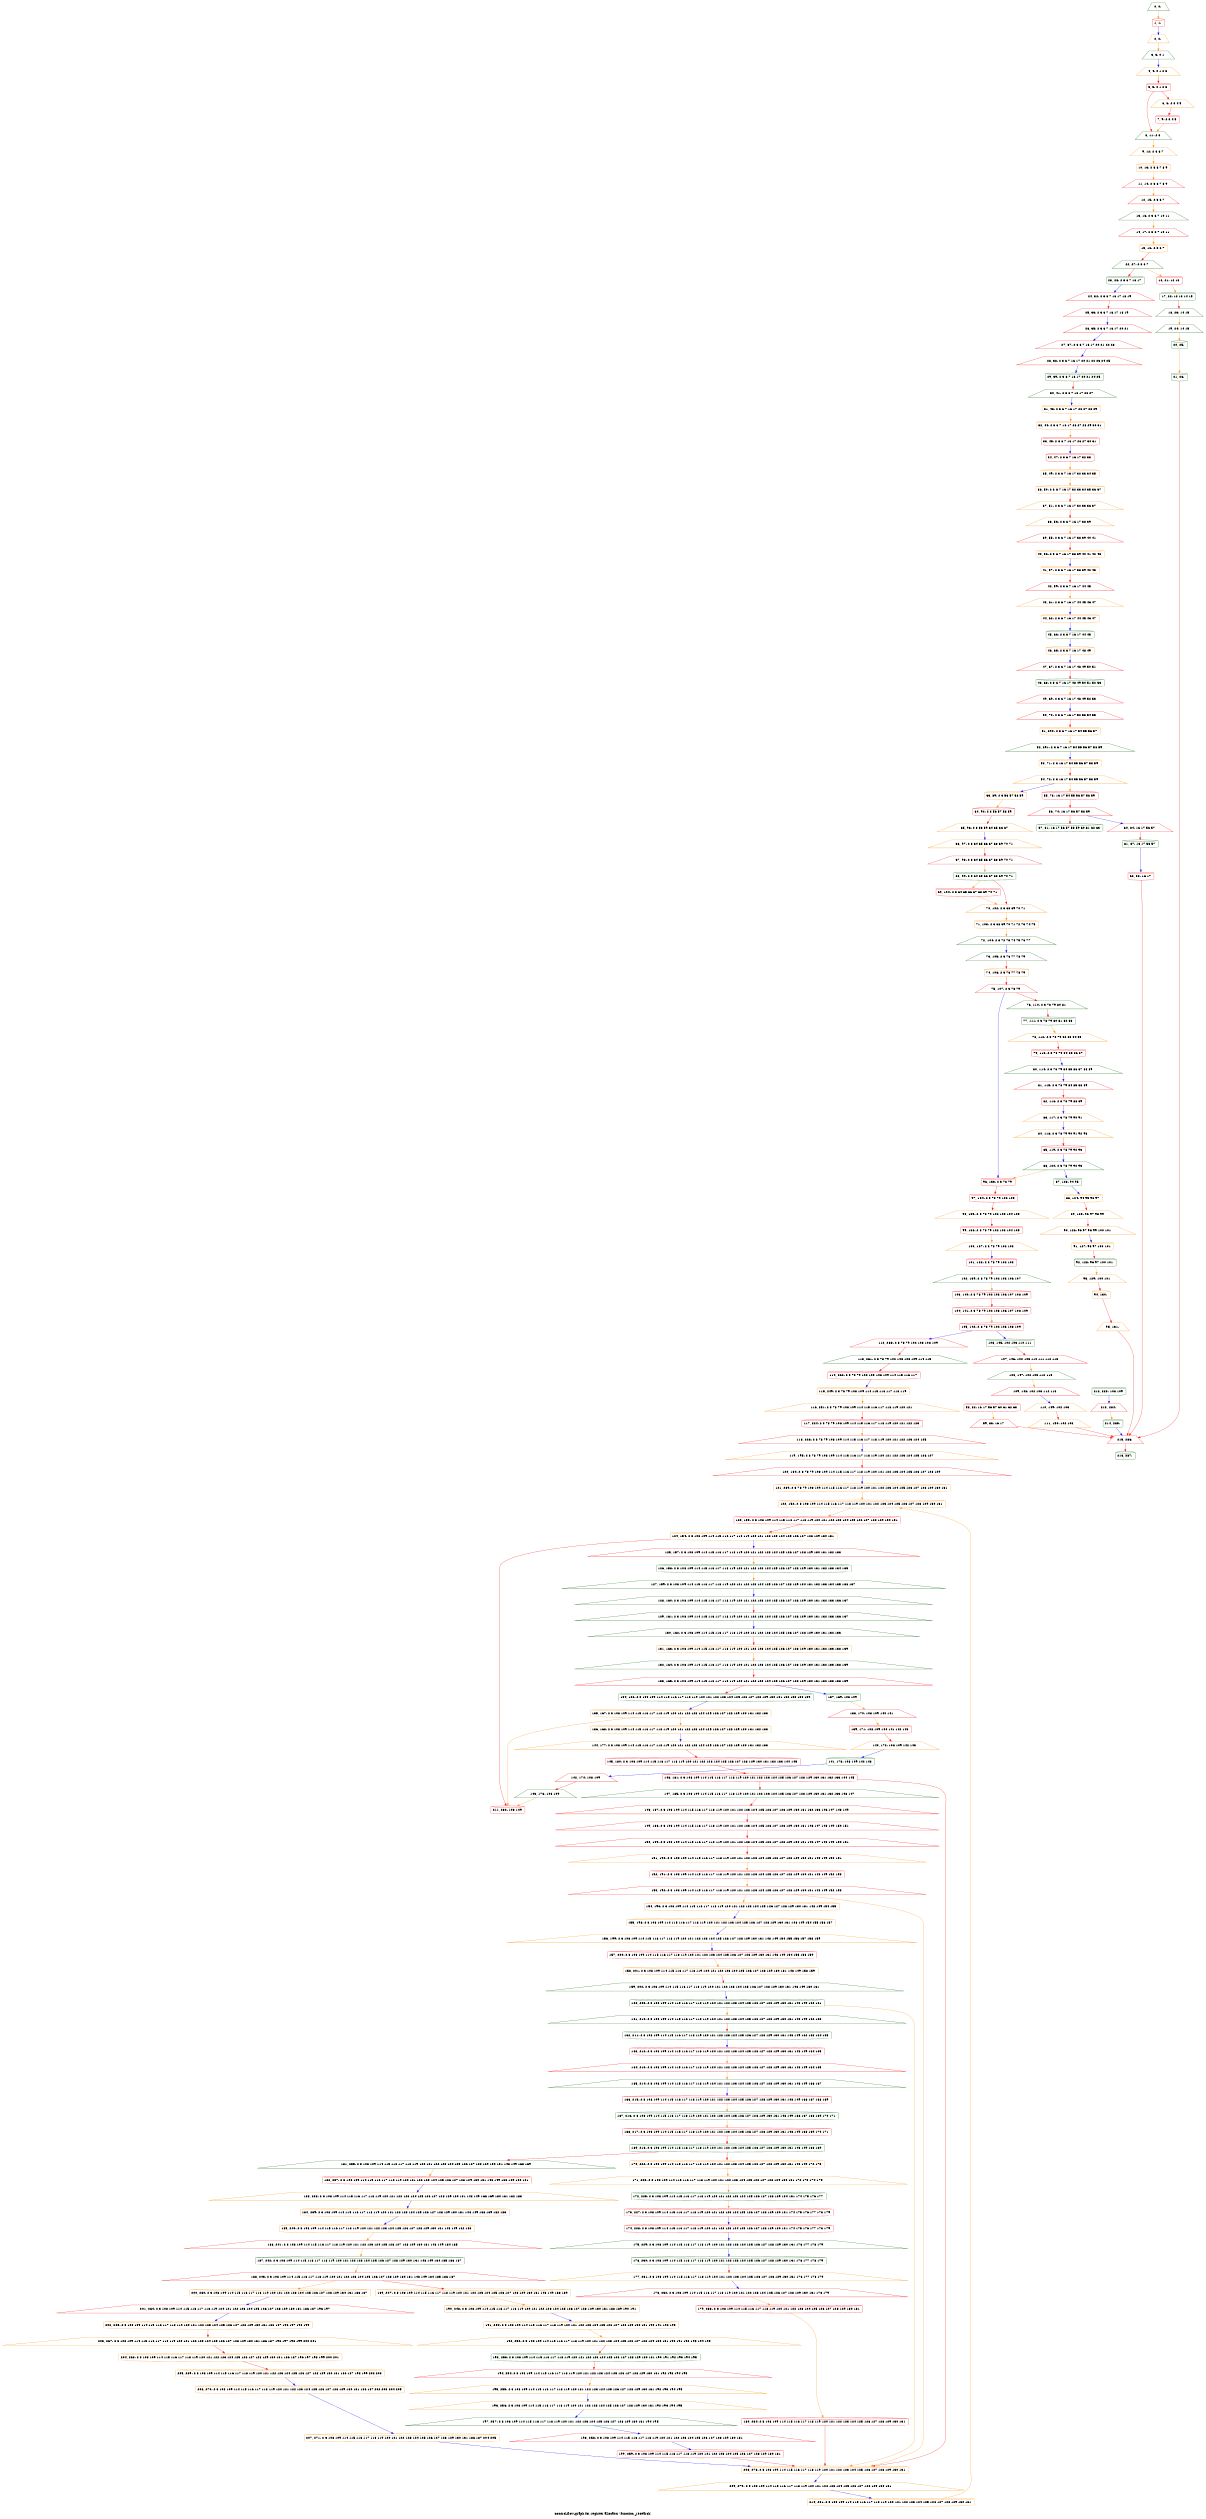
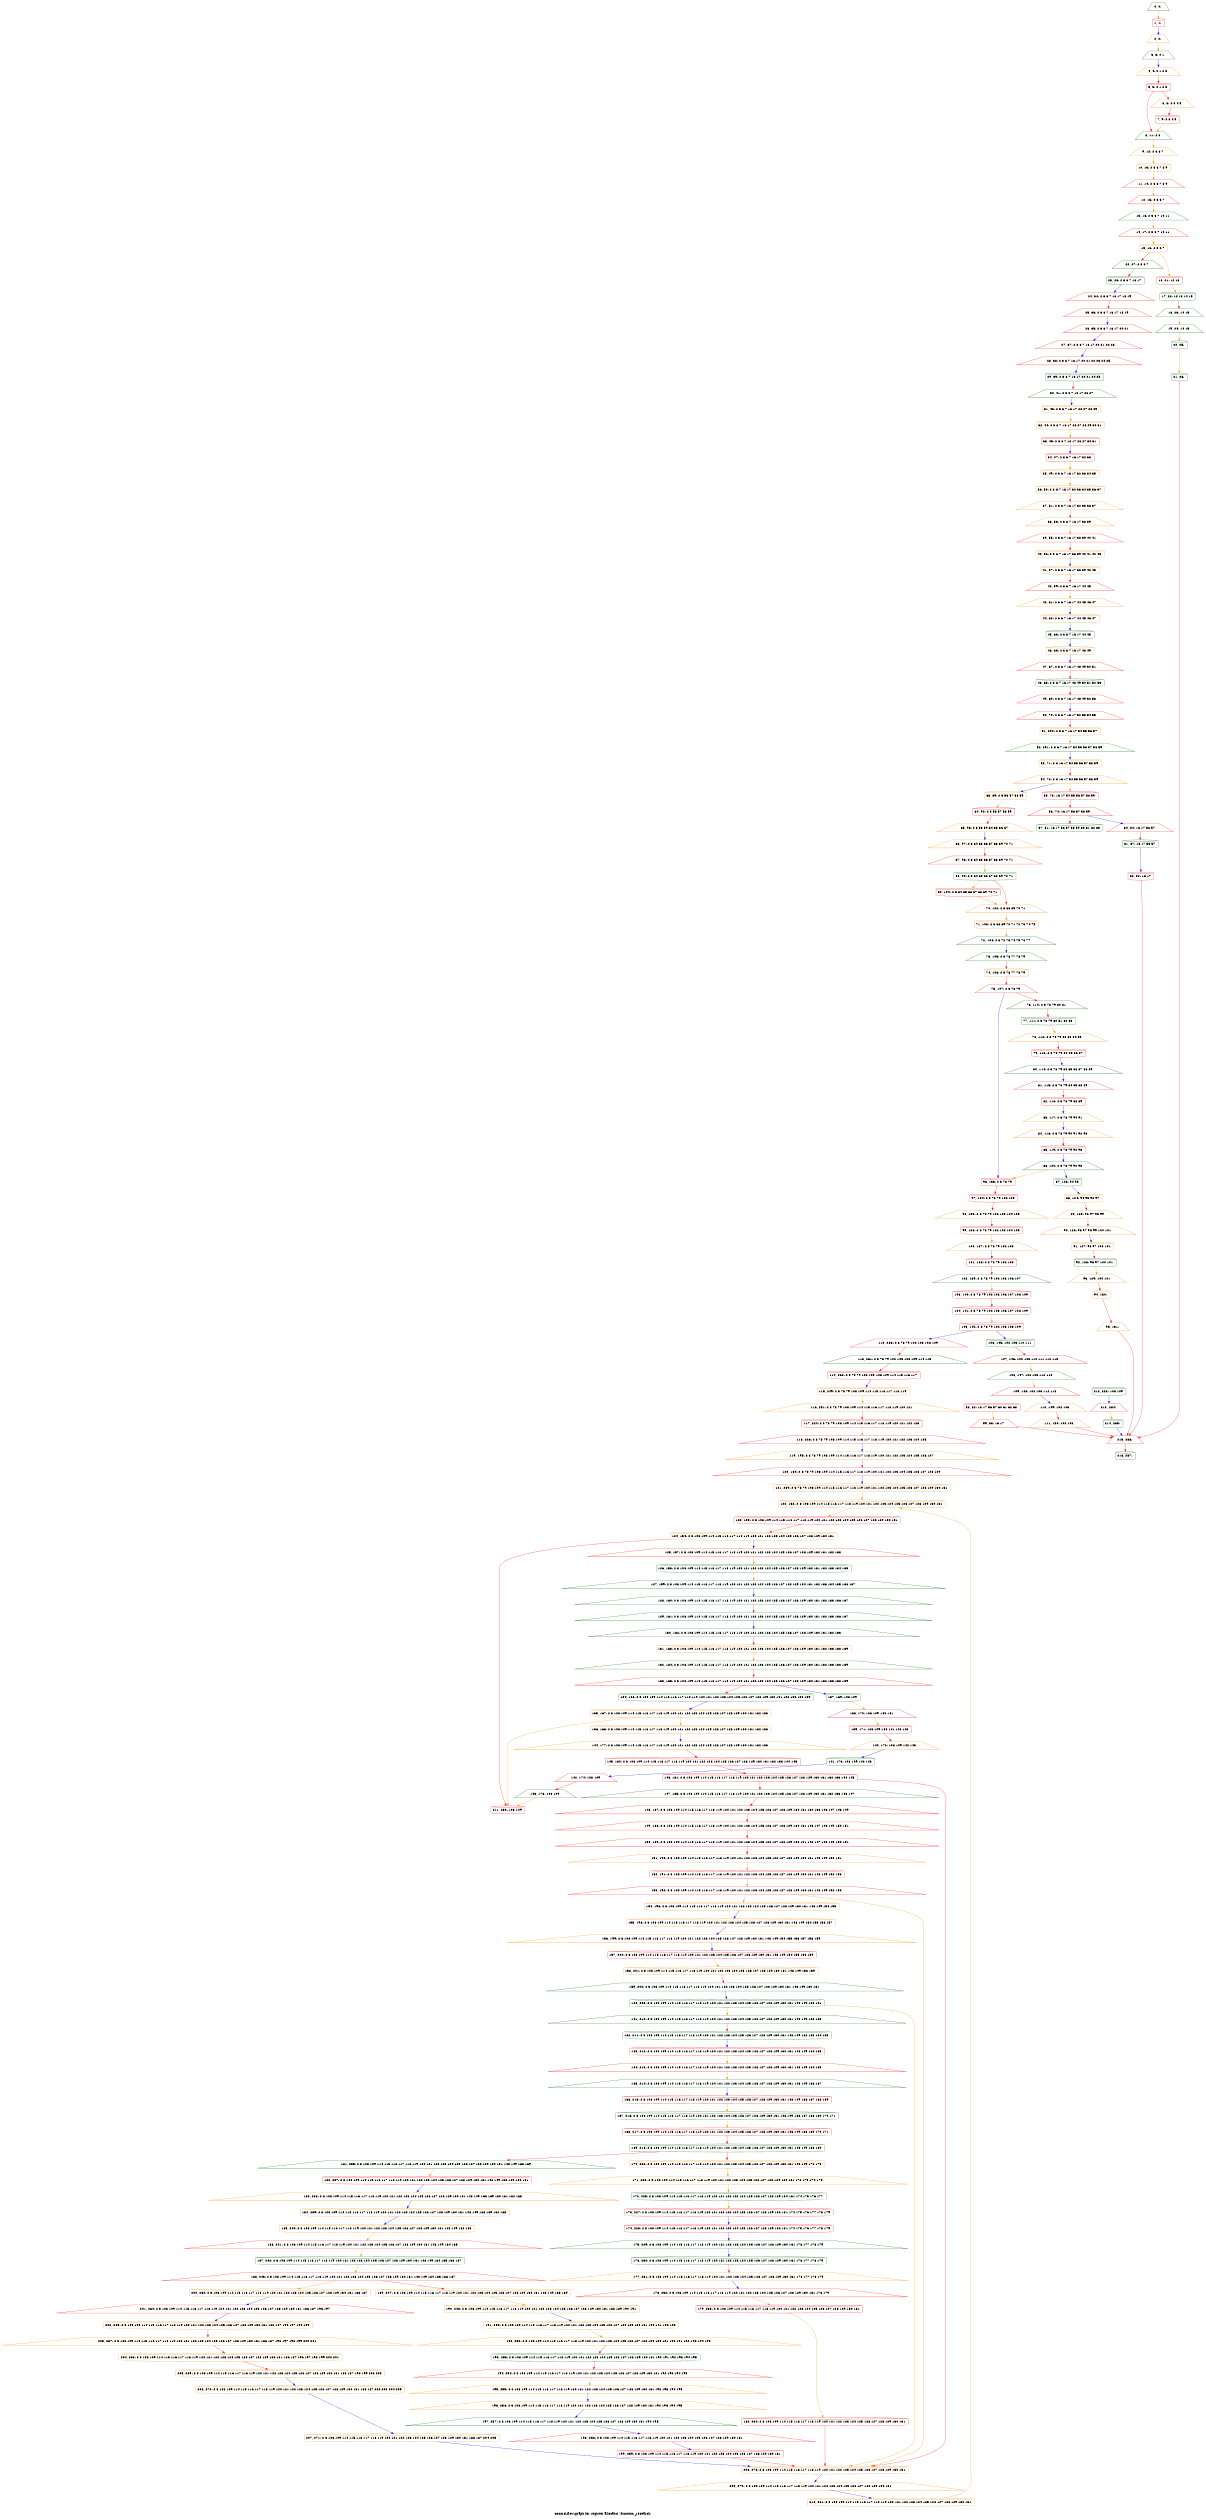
(1153, 272) -> (1166, 262)
(1070, 690) -> (1070, 690)
